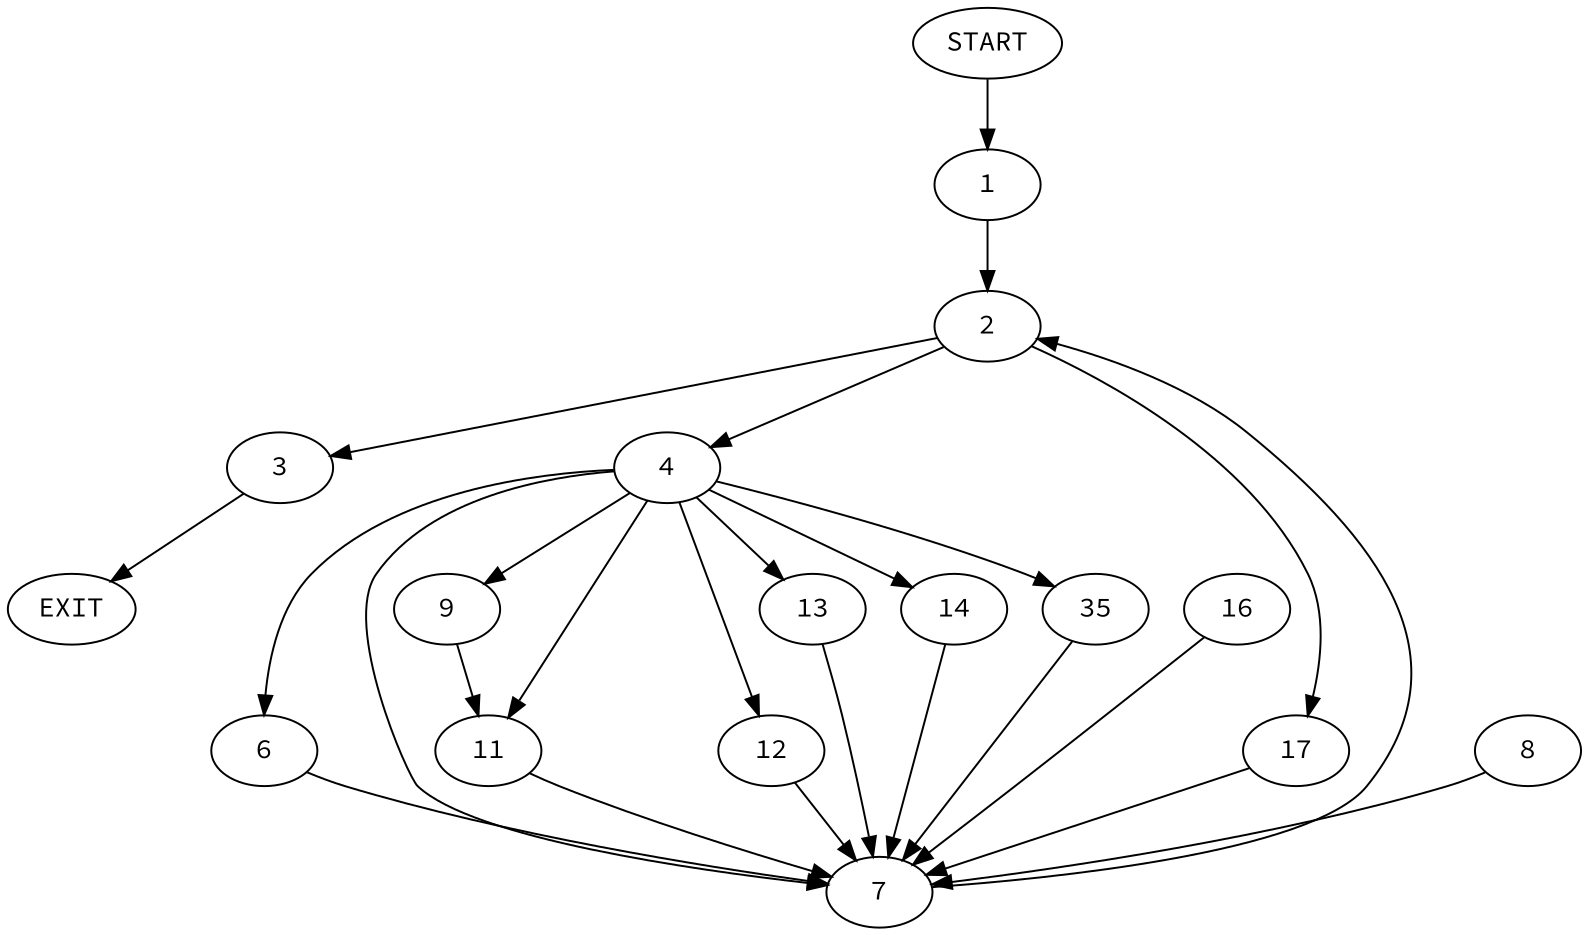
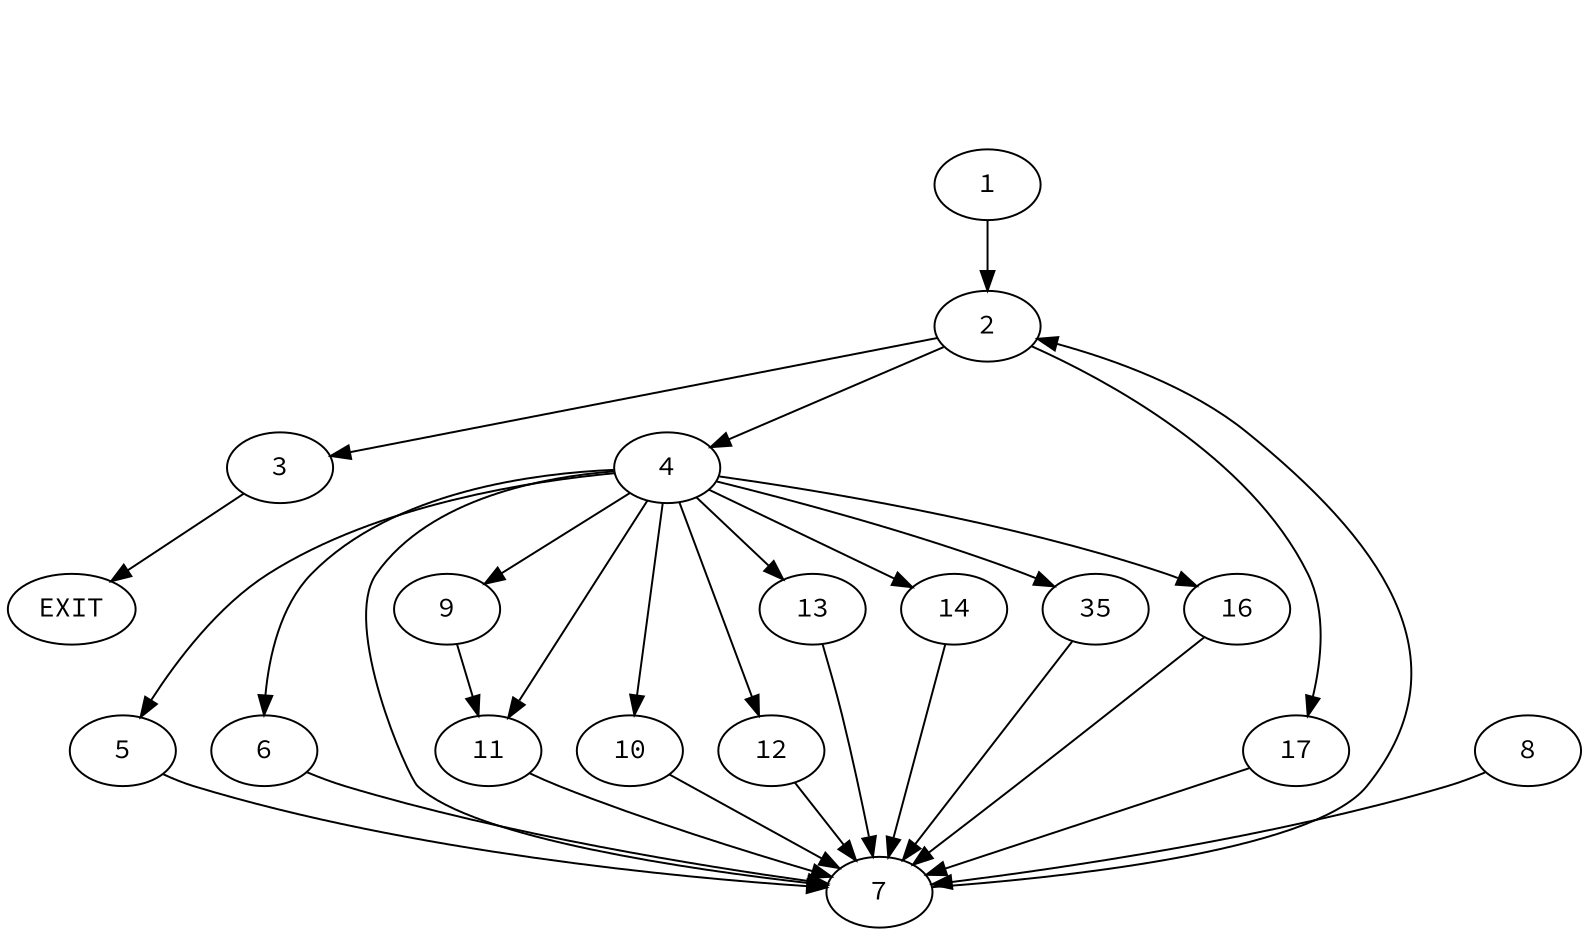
(988, 43) -> none
none -> (951, 517)
none -> (123, 751)
none -> (630, 751)
